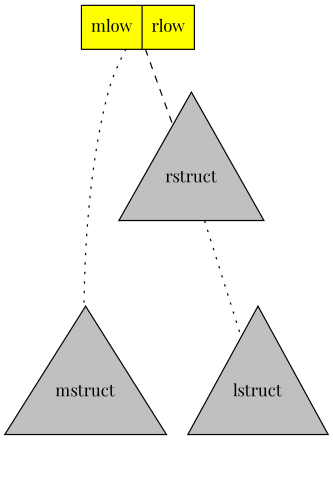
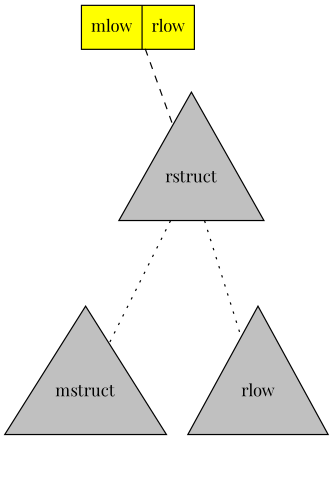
(92, 177) -> (140, 282)
(258, 392) -> (258, 392)
